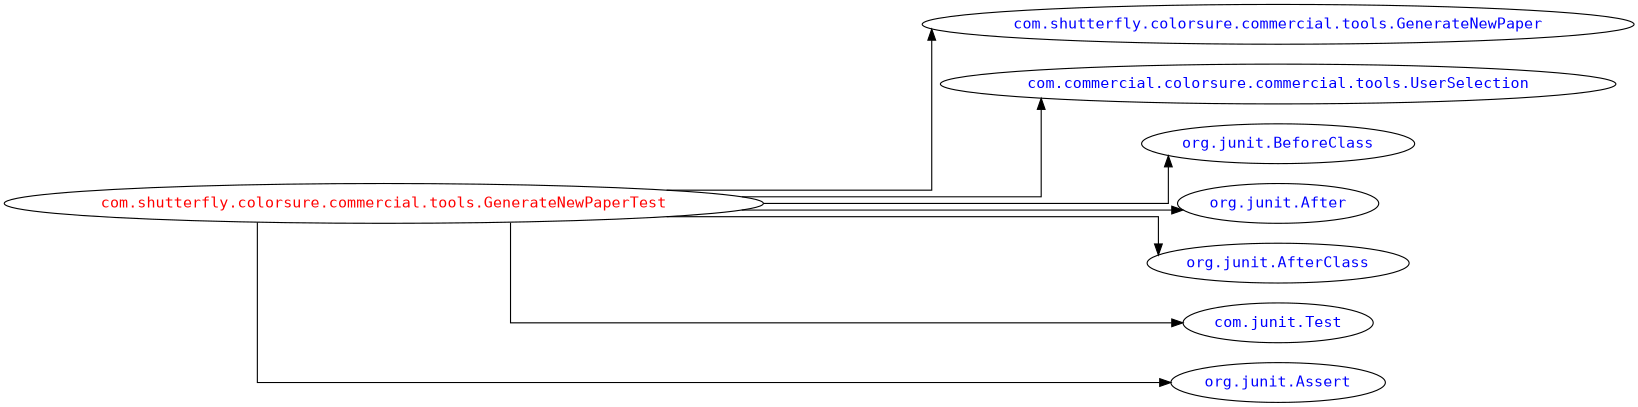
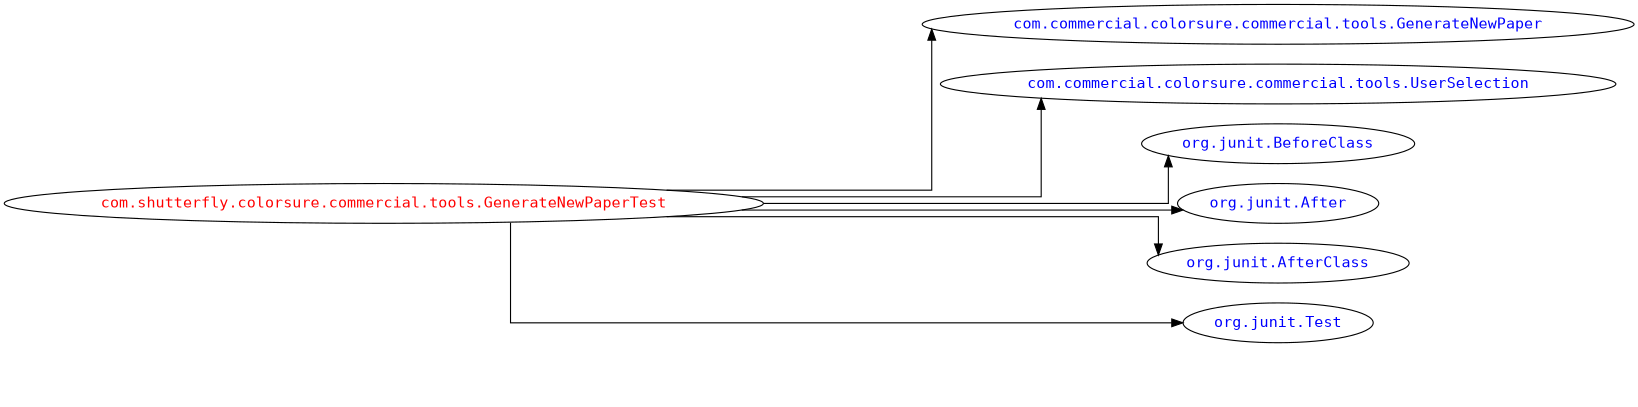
(1278, 24) -> (1278, 24)
(1278, 323) -> (1278, 323)
(1278, 383) -> none
